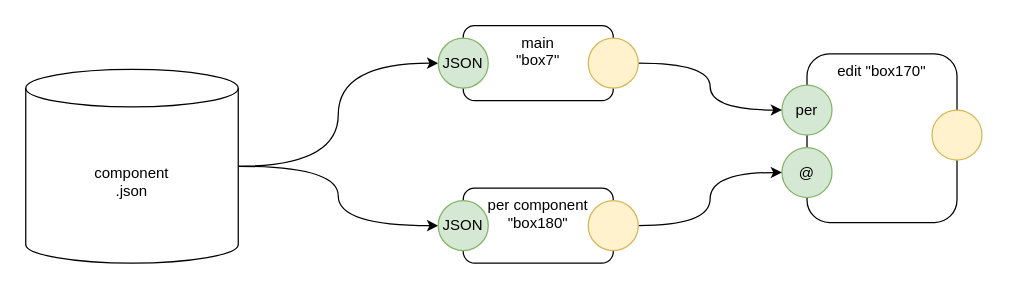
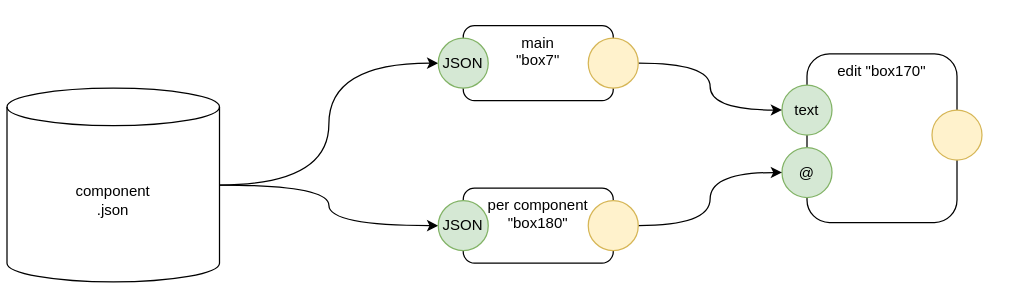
(807, 111) -> (807, 111)
(132, 166) -> (113, 185)
